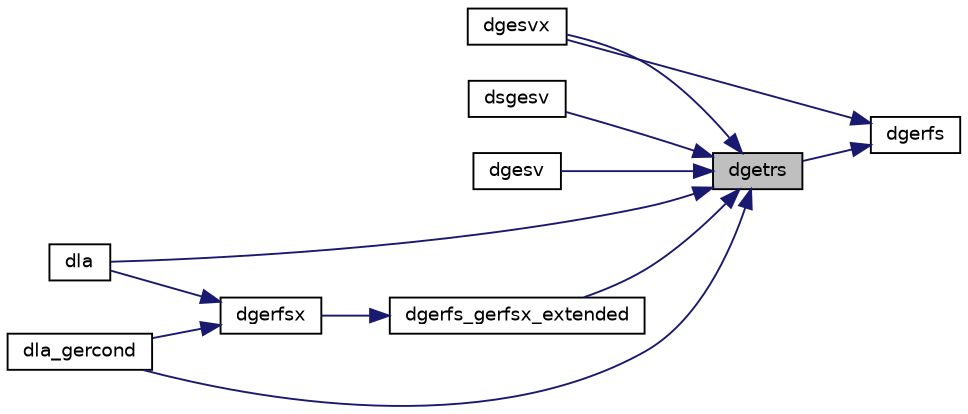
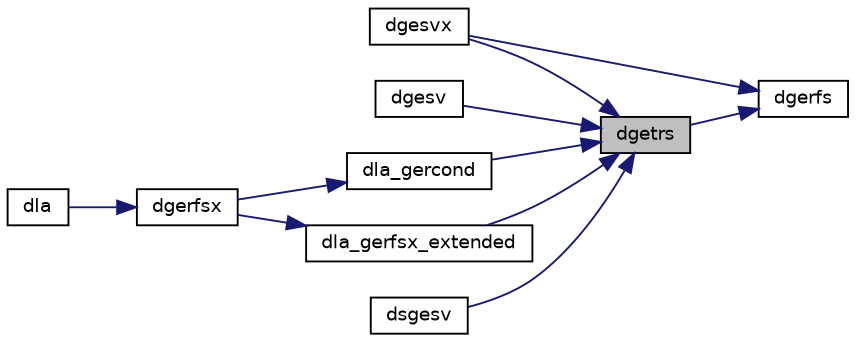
(405, 243) -> none
(517, 316) -> (419, 243)
(177, 333) -> (282, 193)
